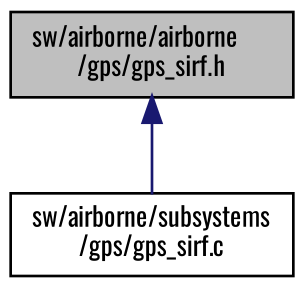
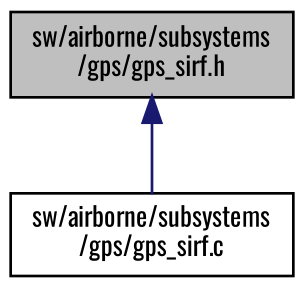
(152, 55) -> (152, 55)
